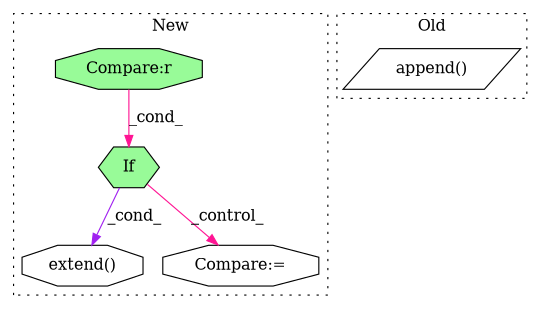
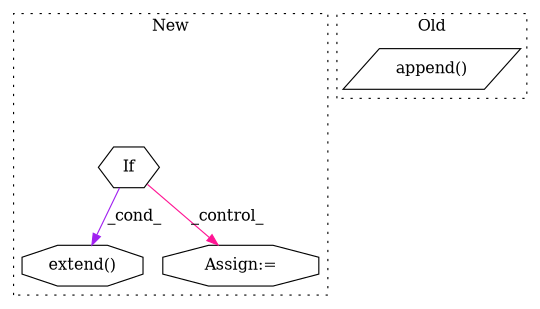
(129, 69) -> none
(129, 167) -> (129, 167)
(241, 266) -> (241, 266)
